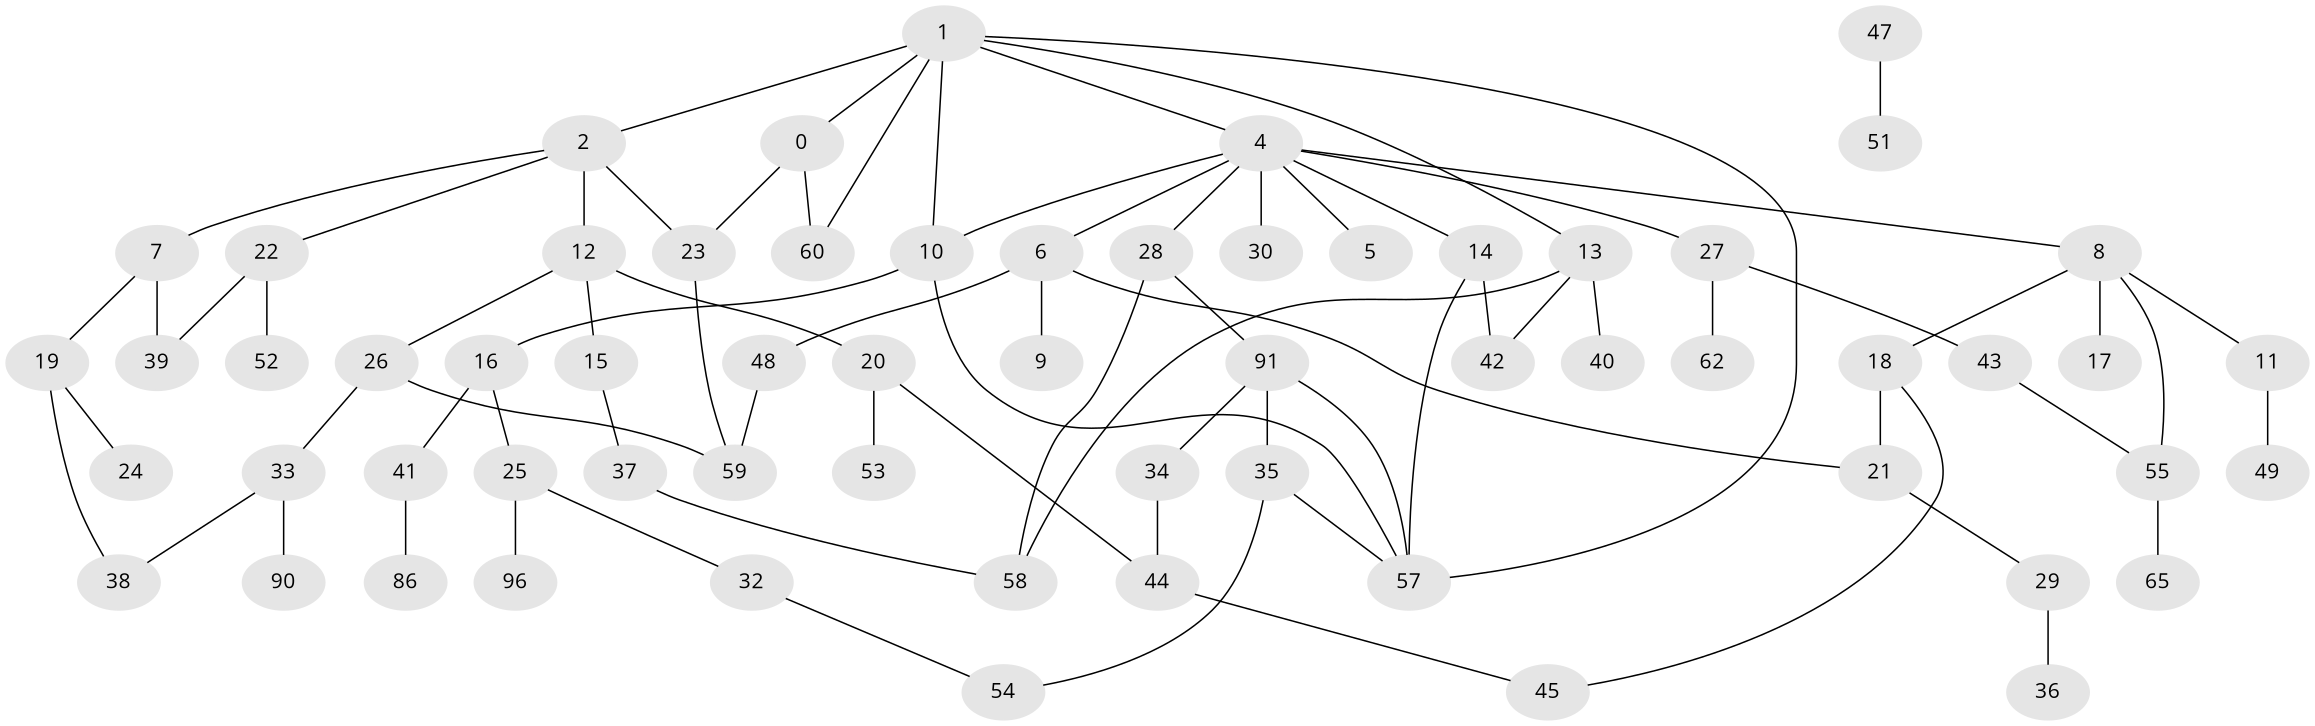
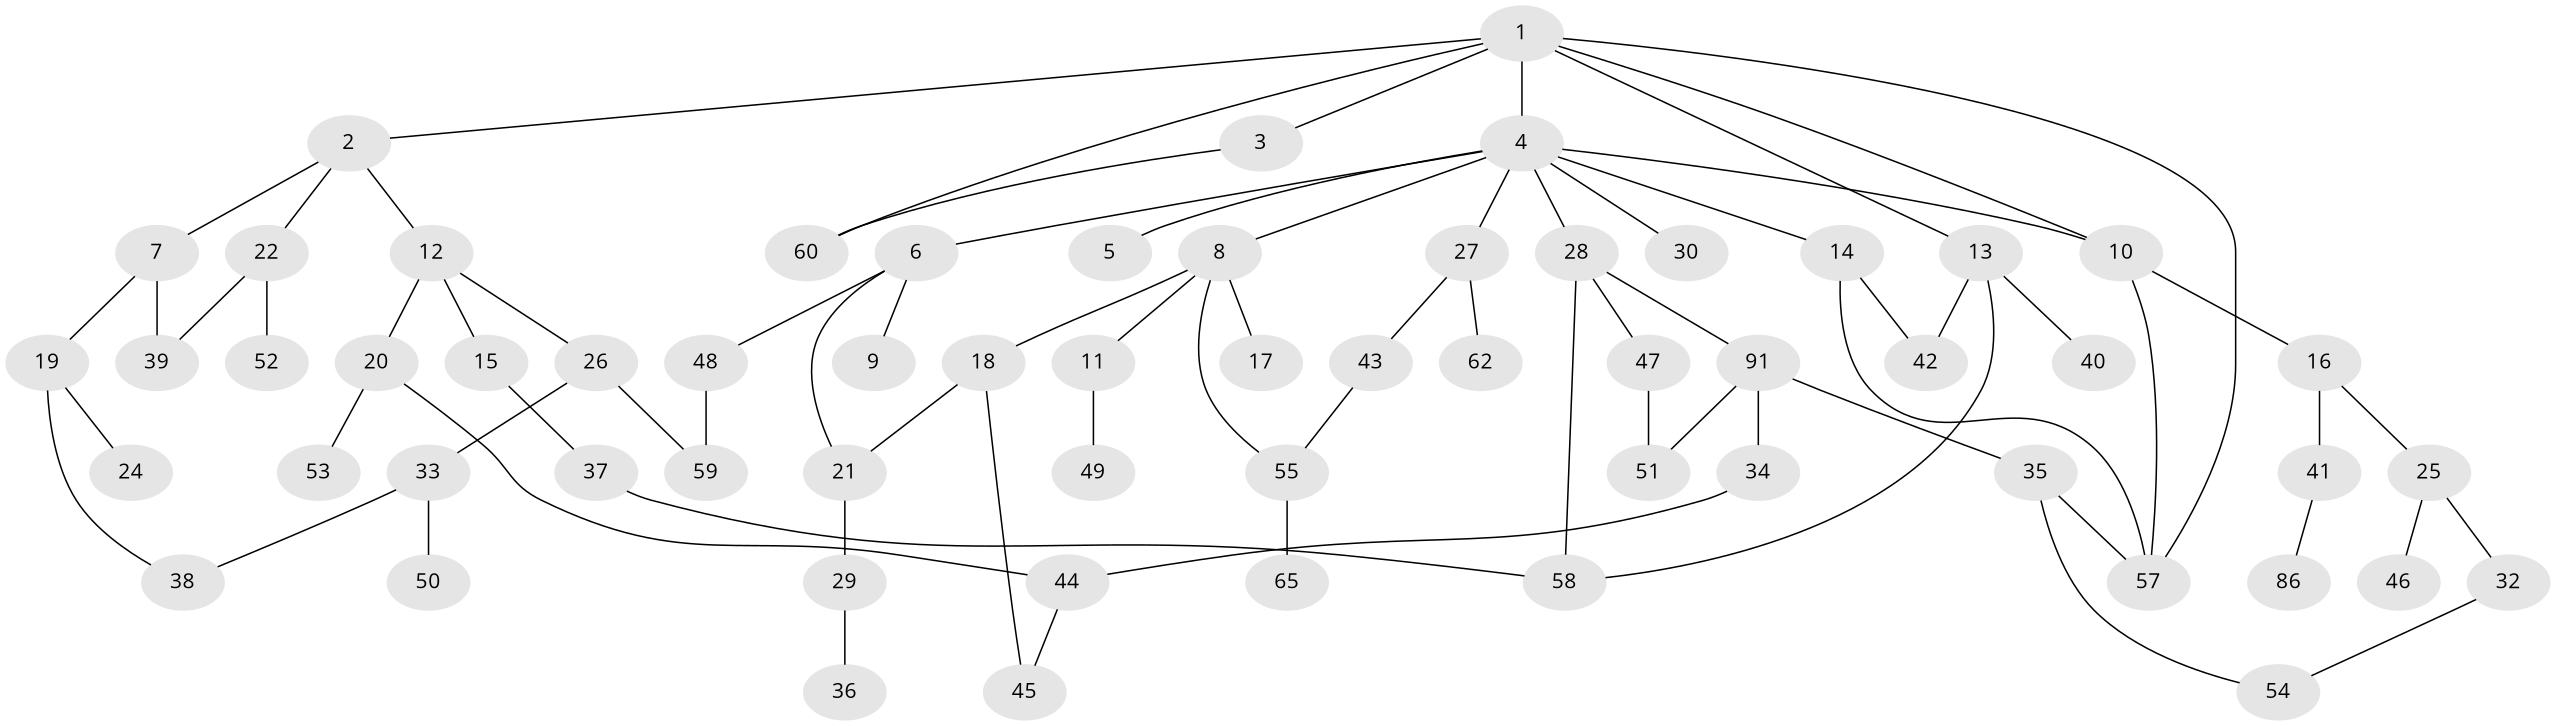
(802, 143) -> (1261, 143)
(694, 253) -> none
none -> (1613, 308)
(1377, 453) -> (1704, 418)
(284, 583) -> (429, 583)
(515, 583) -> (2399, 583)
